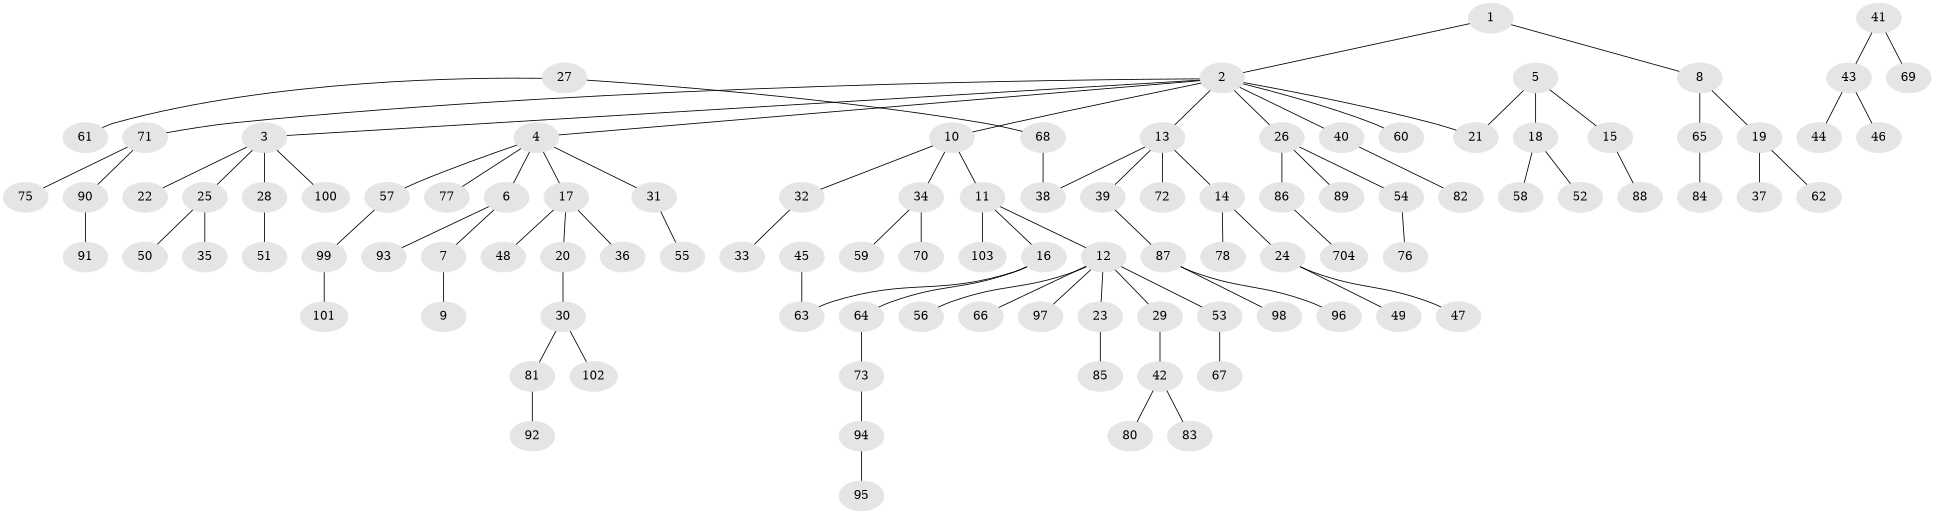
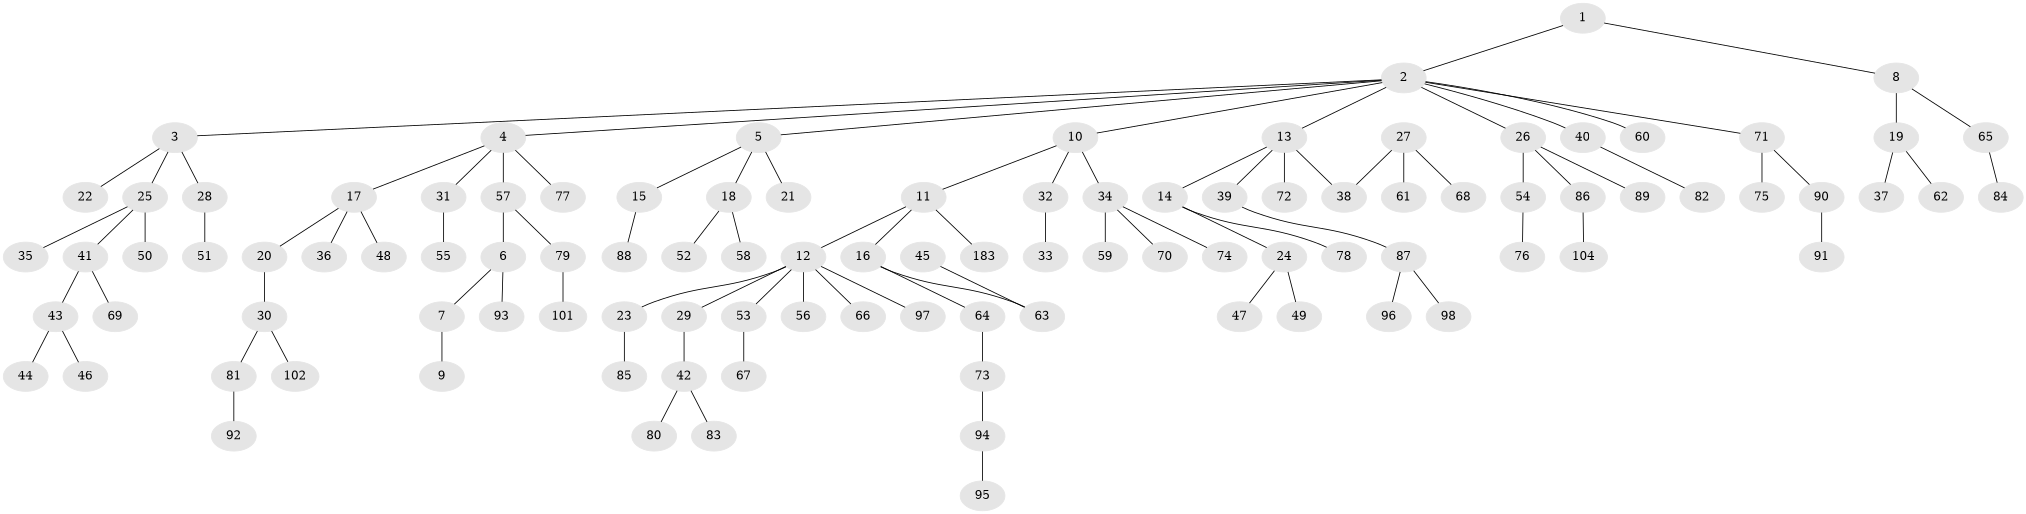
(1351, 104) -> (1081, 108)
(522, 168) -> (503, 227)
(1043, 168) -> (1374, 167)
(326, 197) -> none
none -> (115, 227)
(324, 257) -> (563, 257)
(983, 257) -> (984, 257)
none -> (1225, 257)
(1344, 257) -> (1584, 257)
